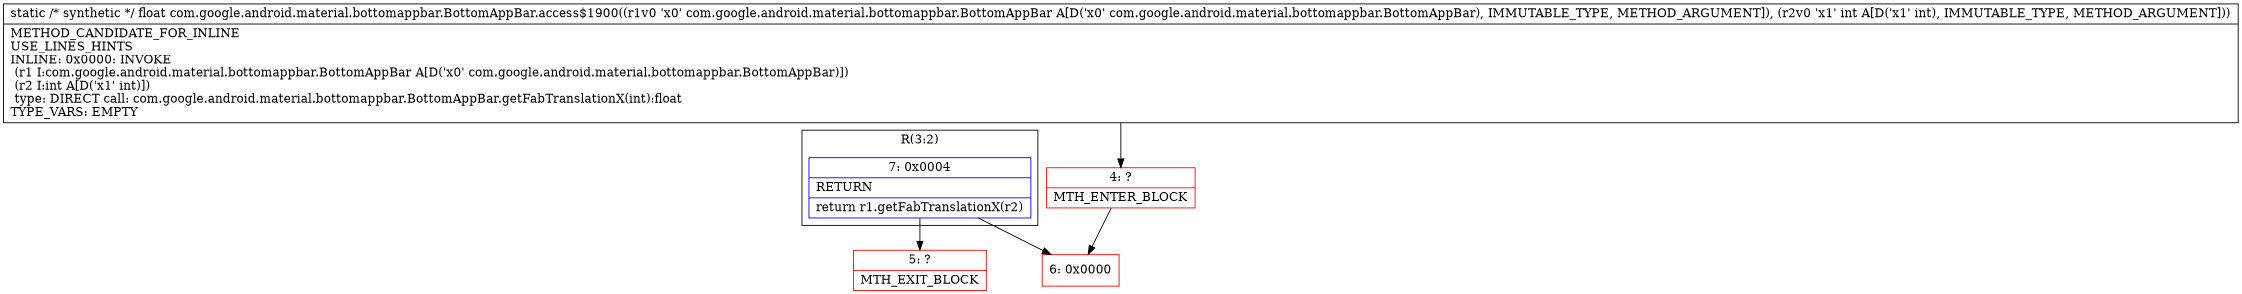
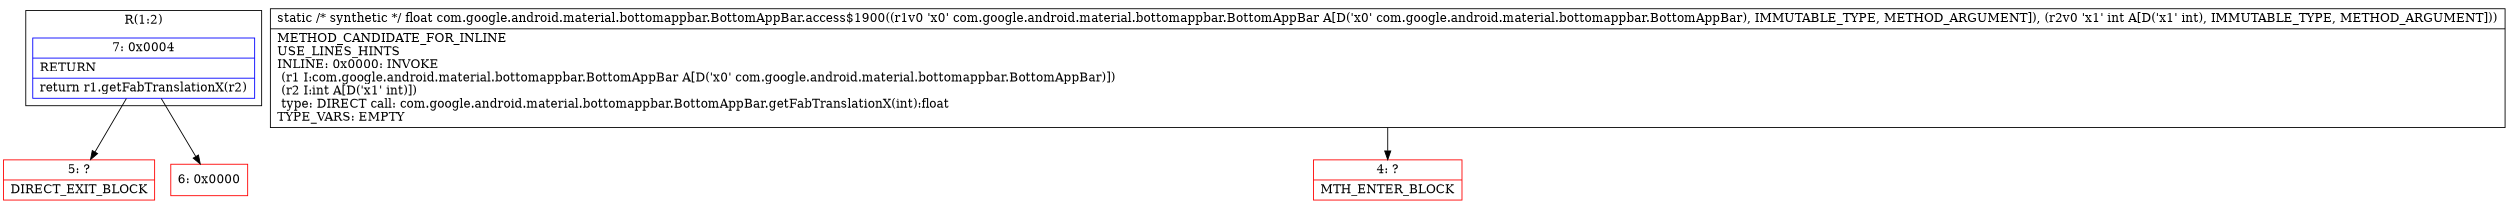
(920, 140) -> (144, 21)
(1102, 227) -> none
(920, 280) -> (79, 190)
